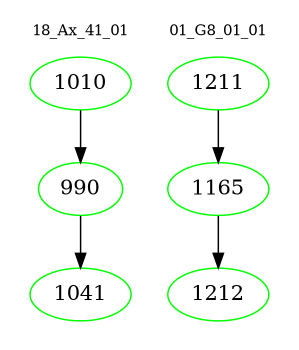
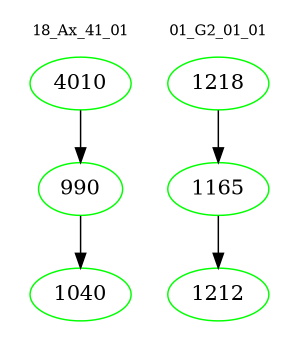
(218, 32) -> (218, 32)
(81, 84) -> (81, 84)
(218, 84) -> (218, 84)
(81, 295) -> (81, 295)
